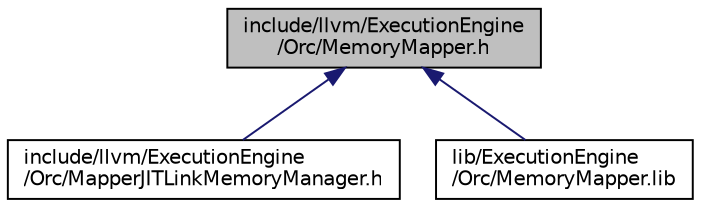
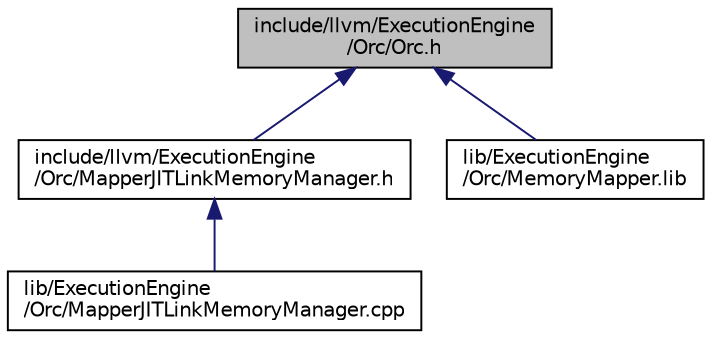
(384, 38) -> (395, 38)
none -> (215, 301)
